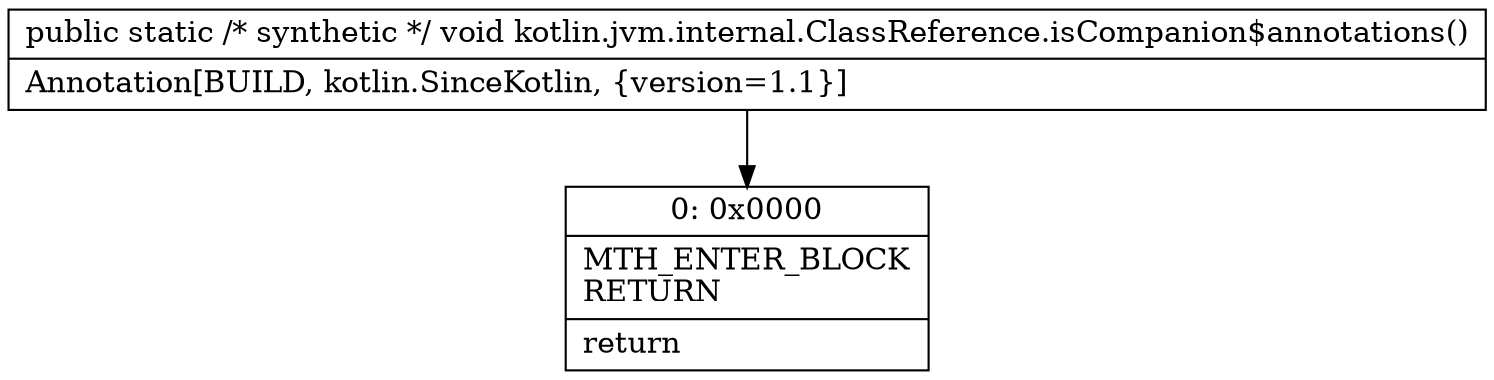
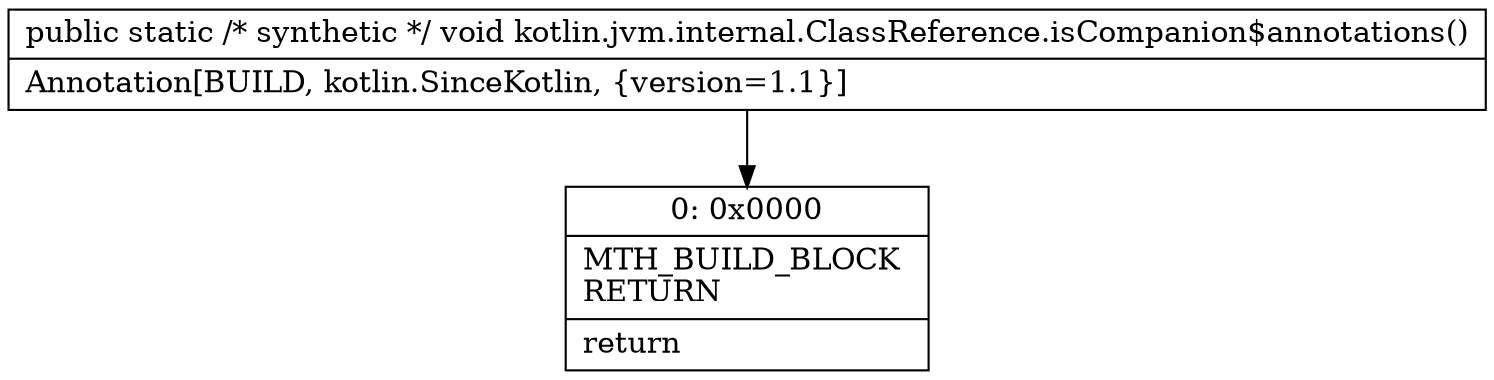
(747, 260) -> (742, 260)
